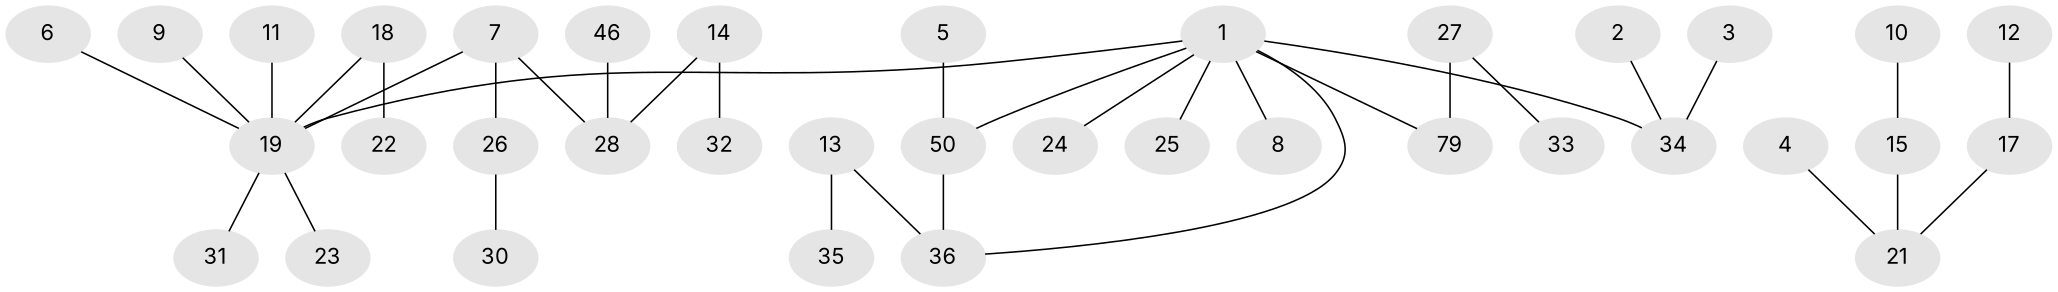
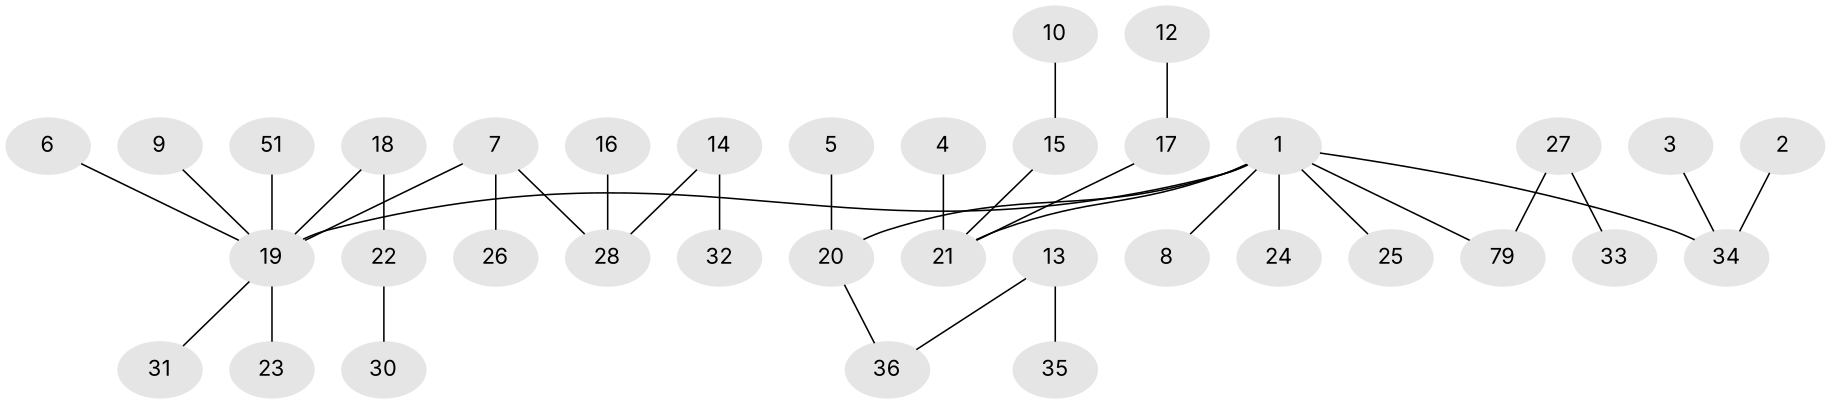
(272, 34) -> (272, 146)
(608, 34) -> (608, 146)
(943, 146) -> (831, 258)
(496, 202) -> (384, 314)
(1246, 217) -> (1111, 202)
